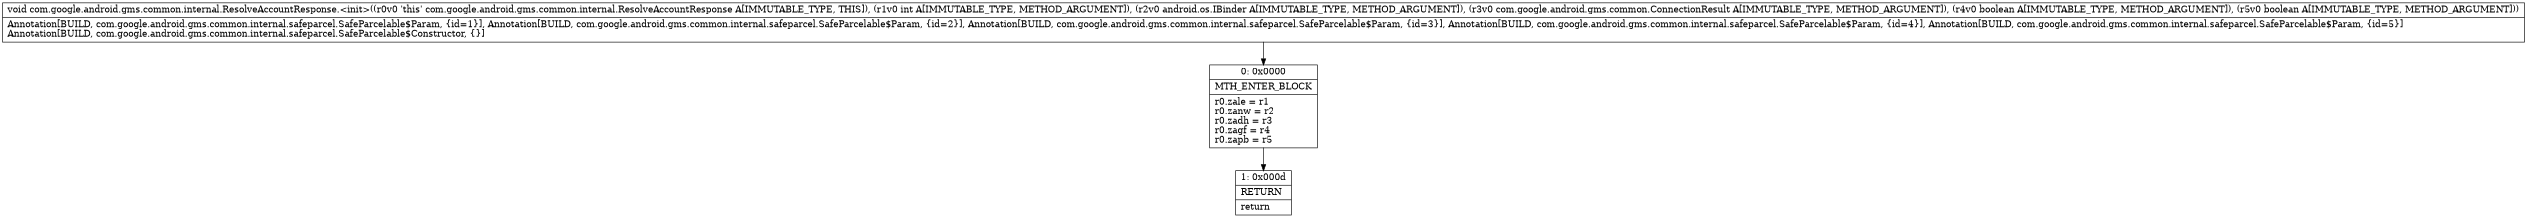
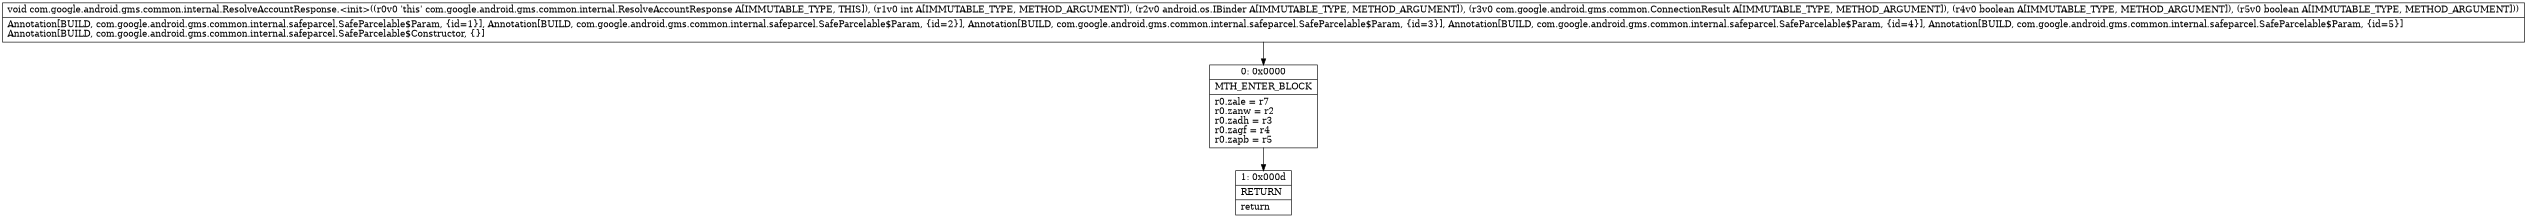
(1242, 102) -> (1242, 102)
